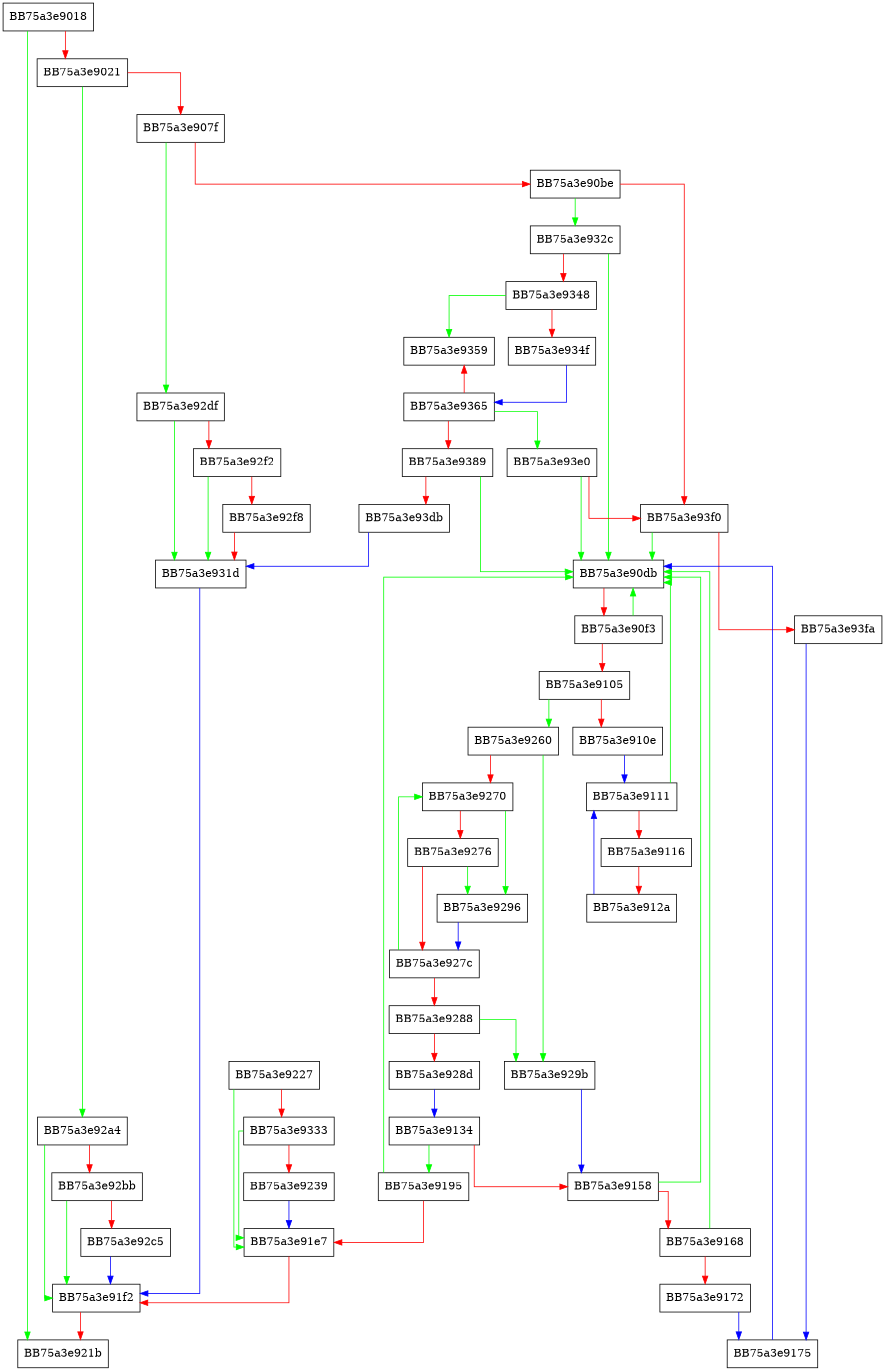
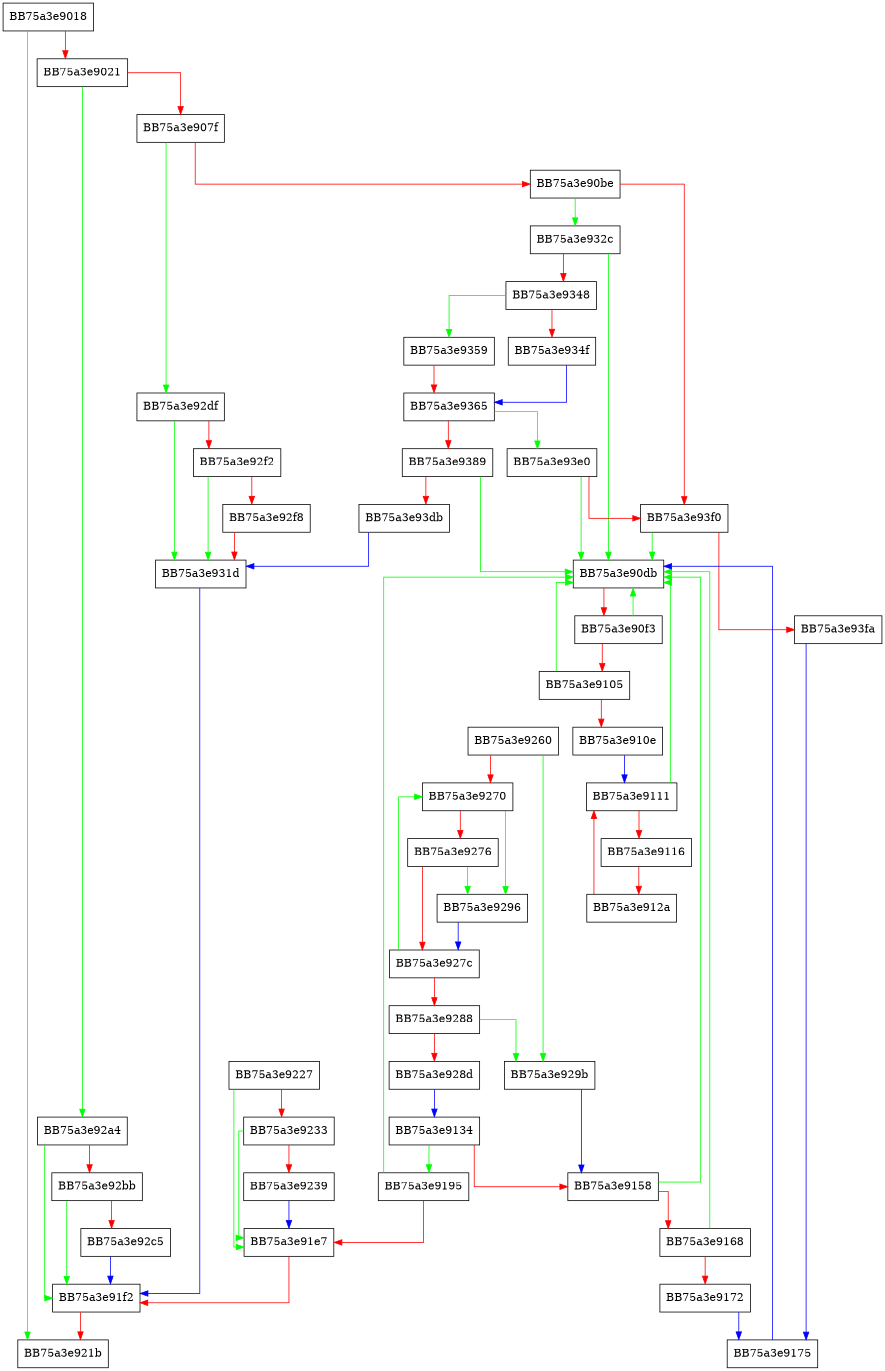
(464, 383) -> (434, 375)
(549, 709) -> (556, 622)
(594, 856) -> (594, 856)
(289, 1131) -> (289, 1131)
